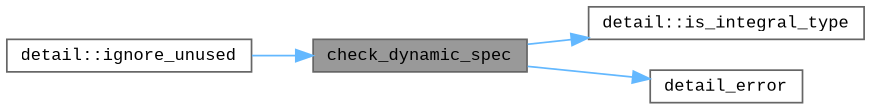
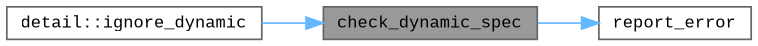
(726, 23) -> none
(129, 56) -> (134, 23)
(726, 86) -> (675, 23)
